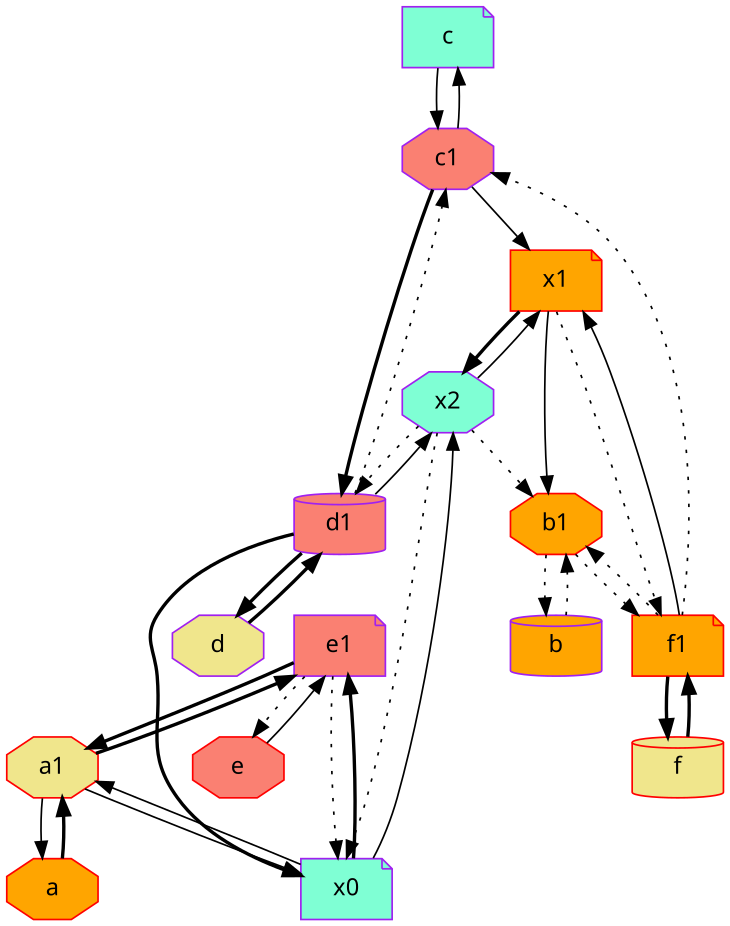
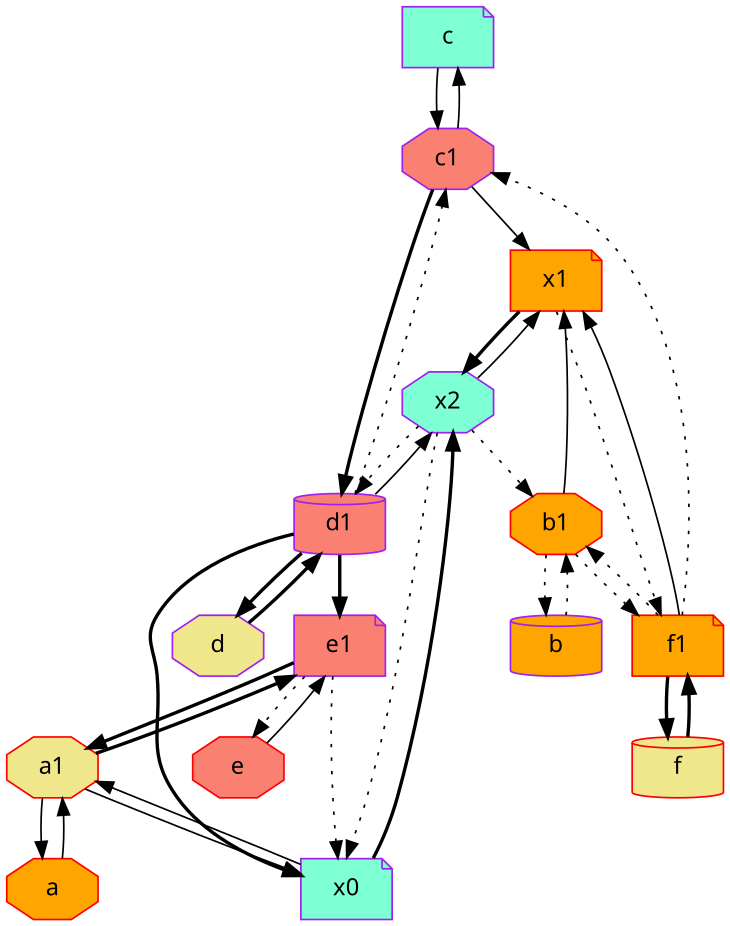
(545, 394) -> (567, 411)
(429, 657) -> (429, 657)
(355, 776) -> (340, 577)
(64, 837) -> (64, 837)
